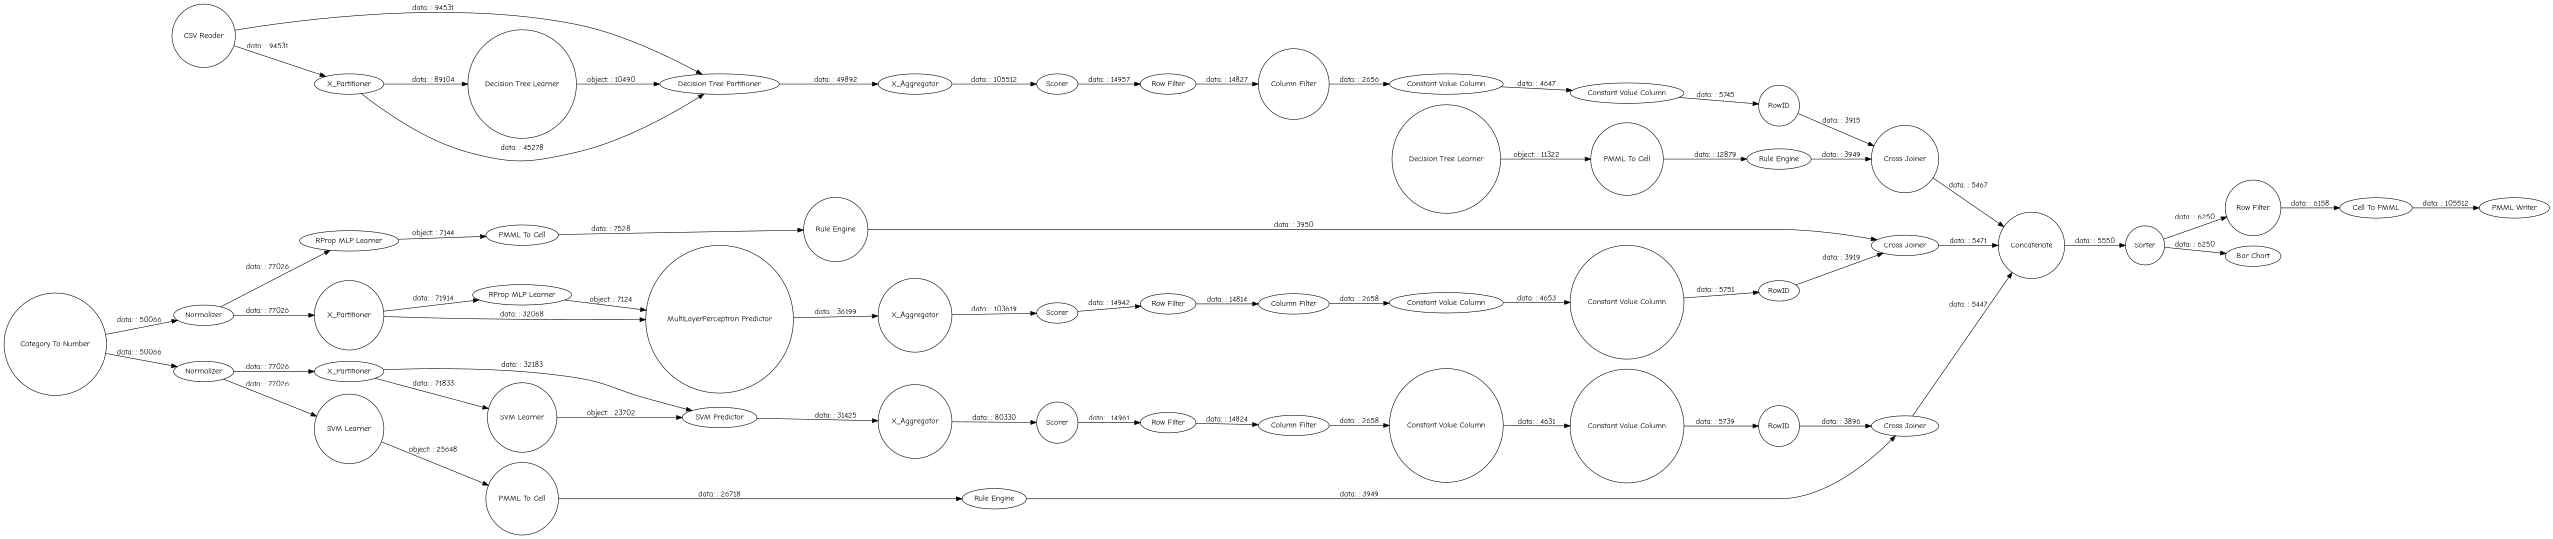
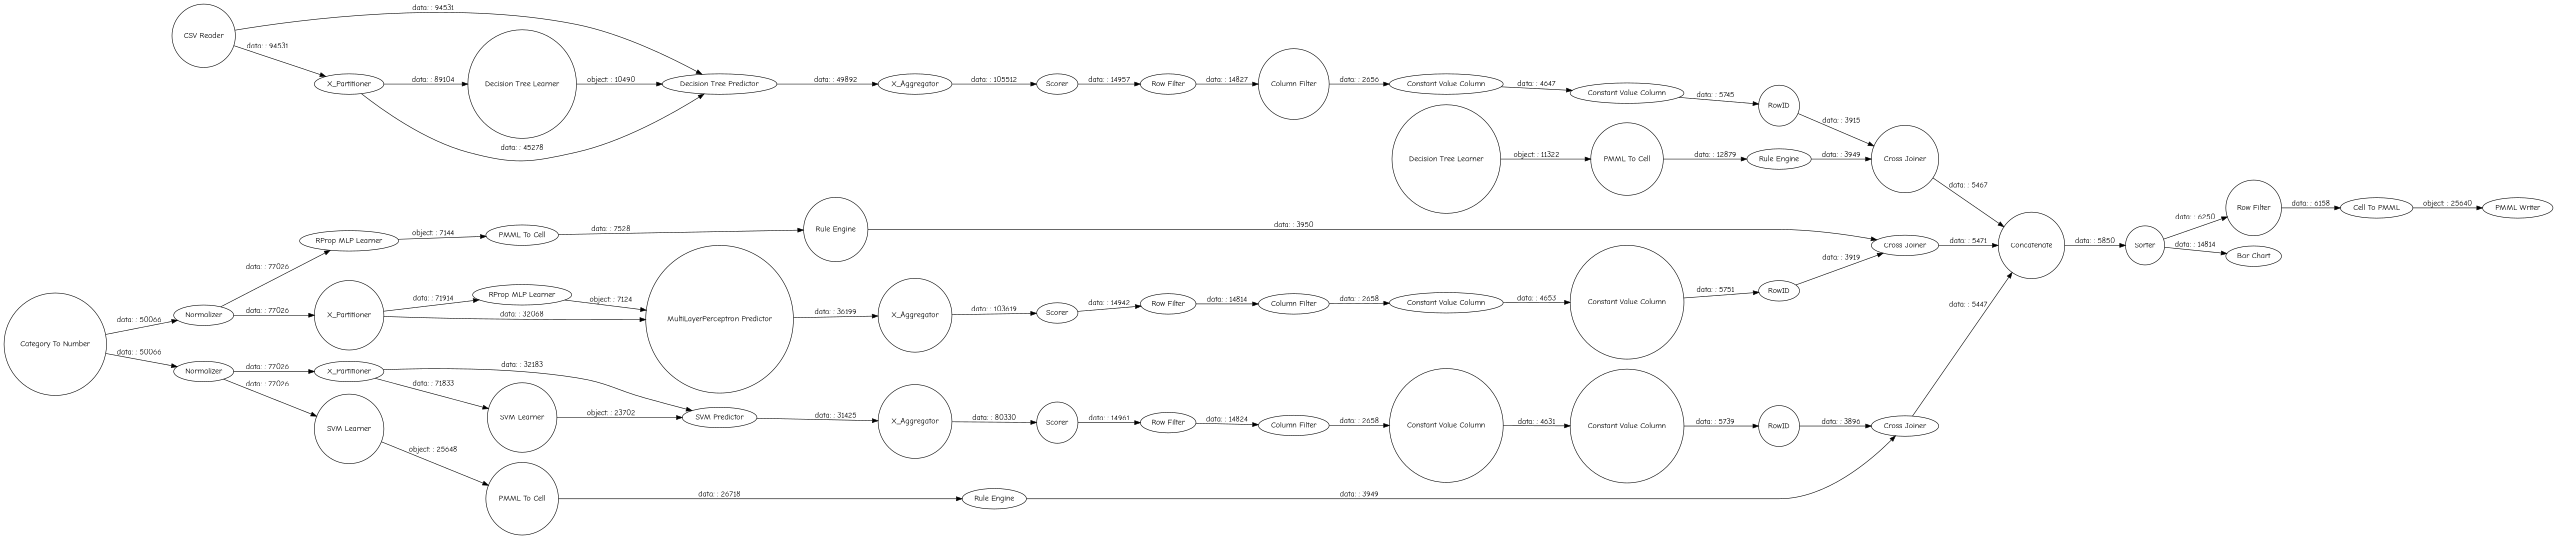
(720, 84) -> (720, 84)
(2446, 204) -> (2448, 204)
(2095, 241) -> (2095, 241)
(2195, 245) -> (2195, 245)
